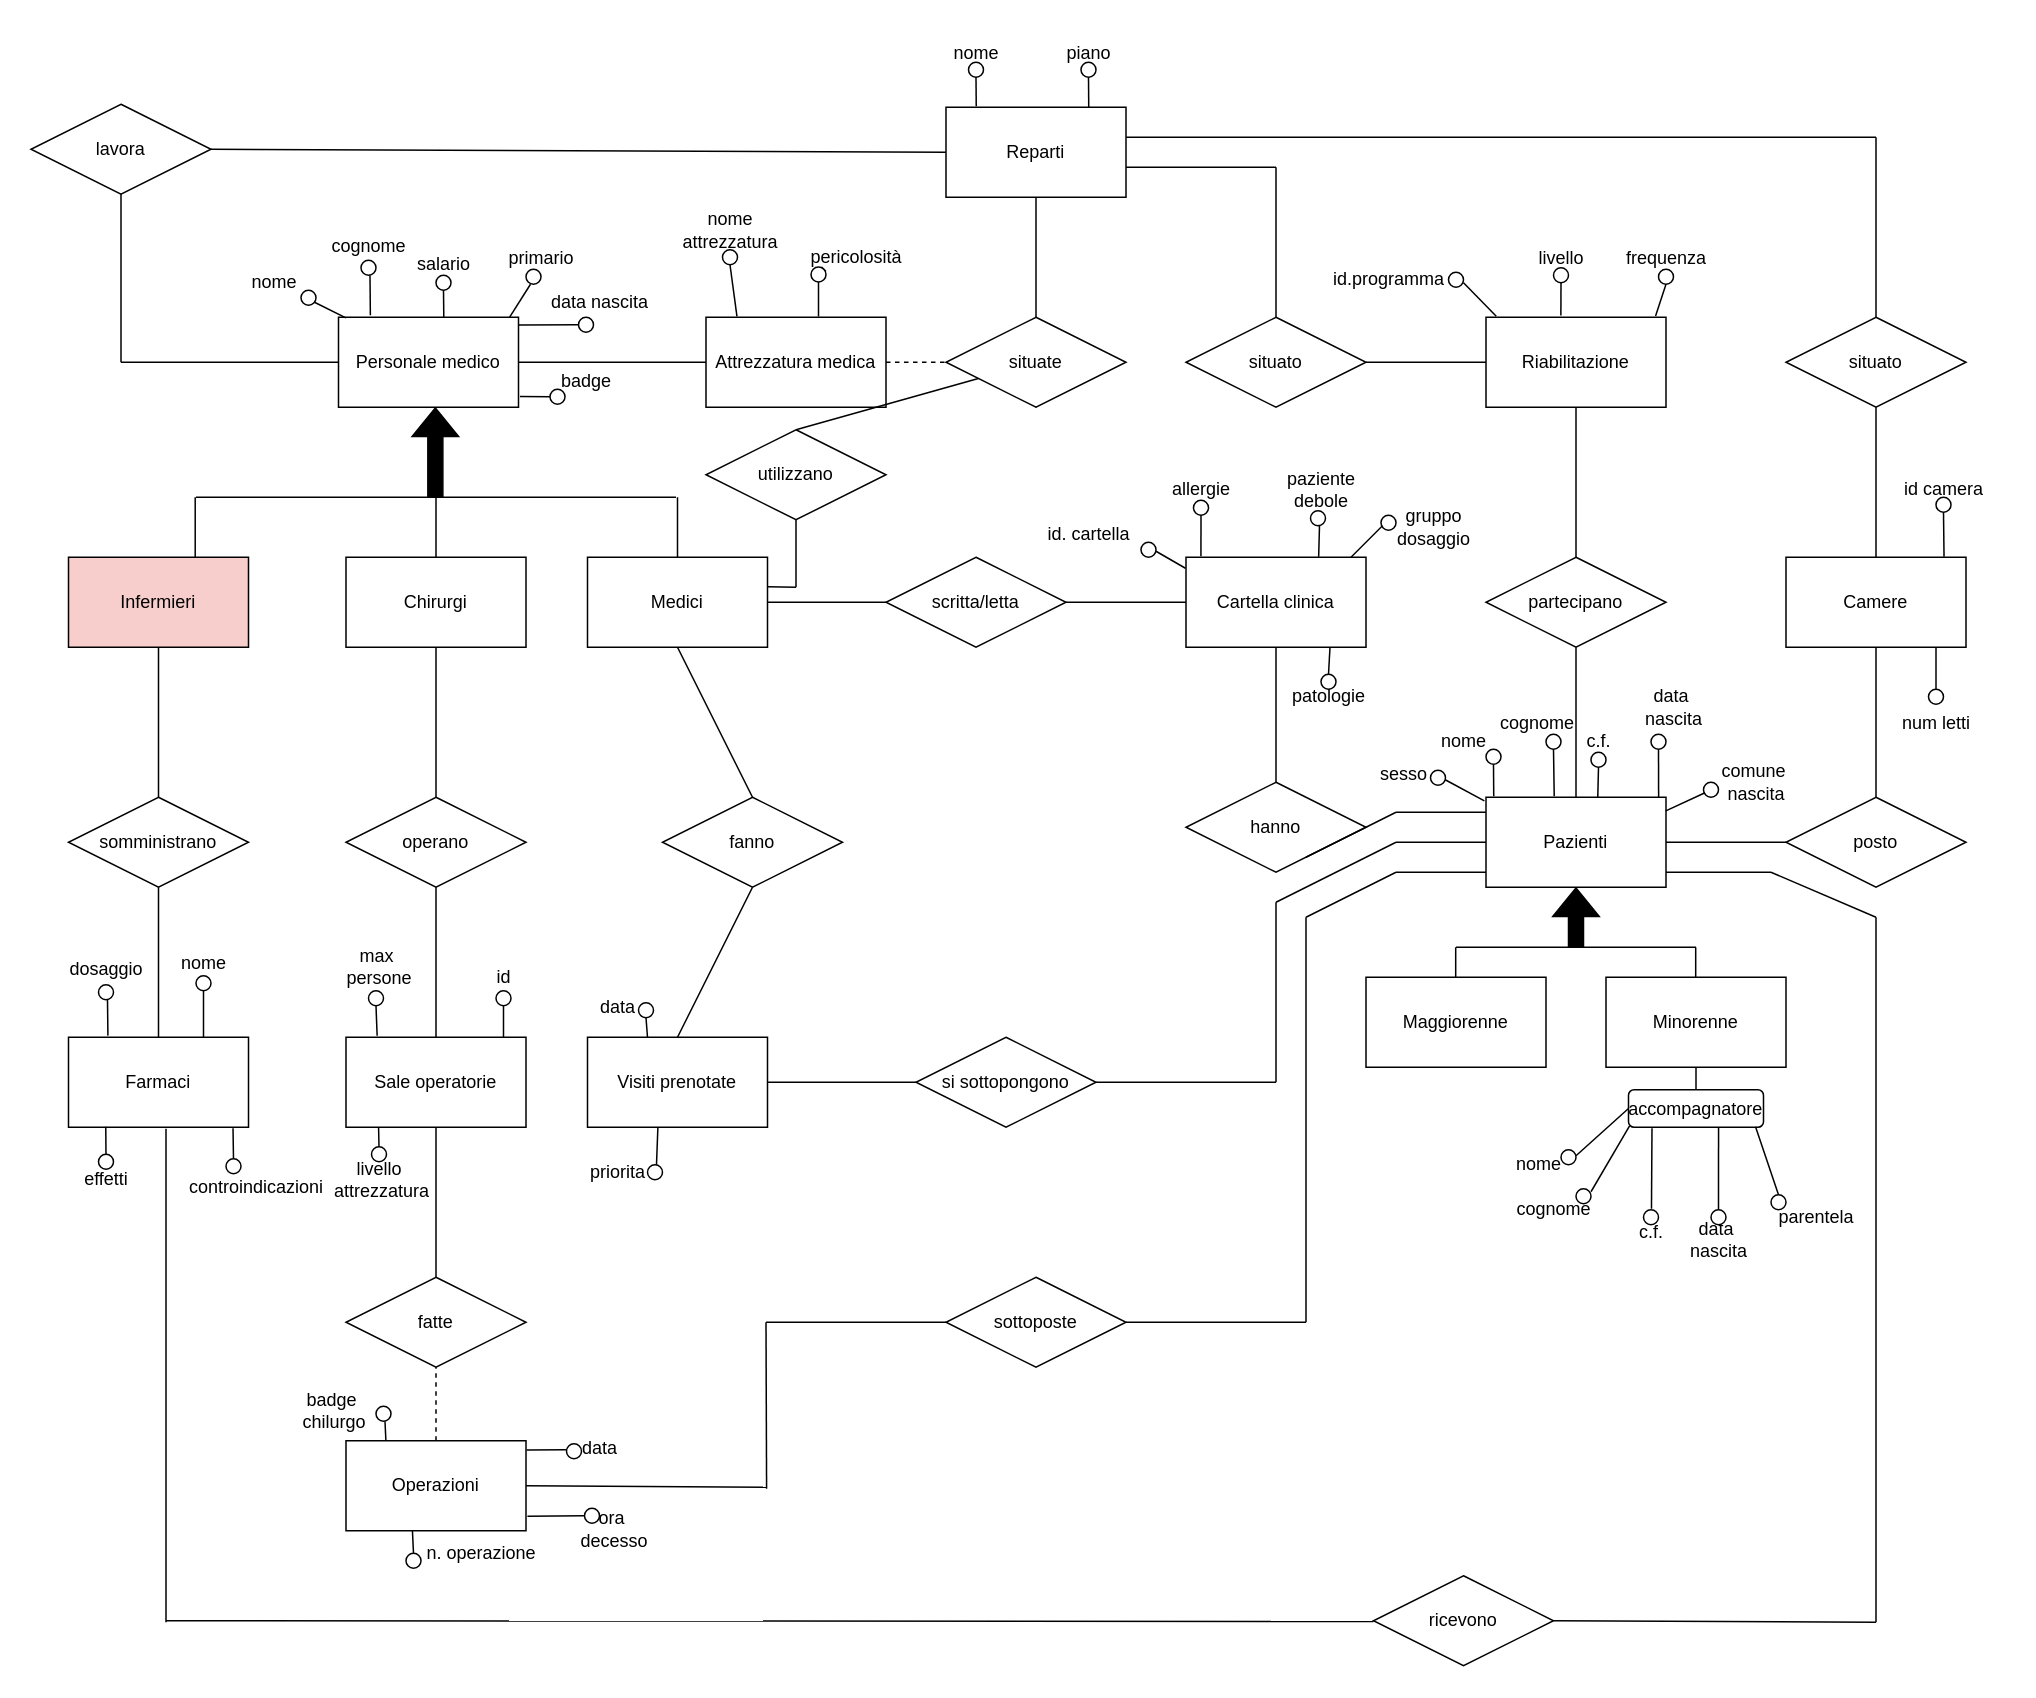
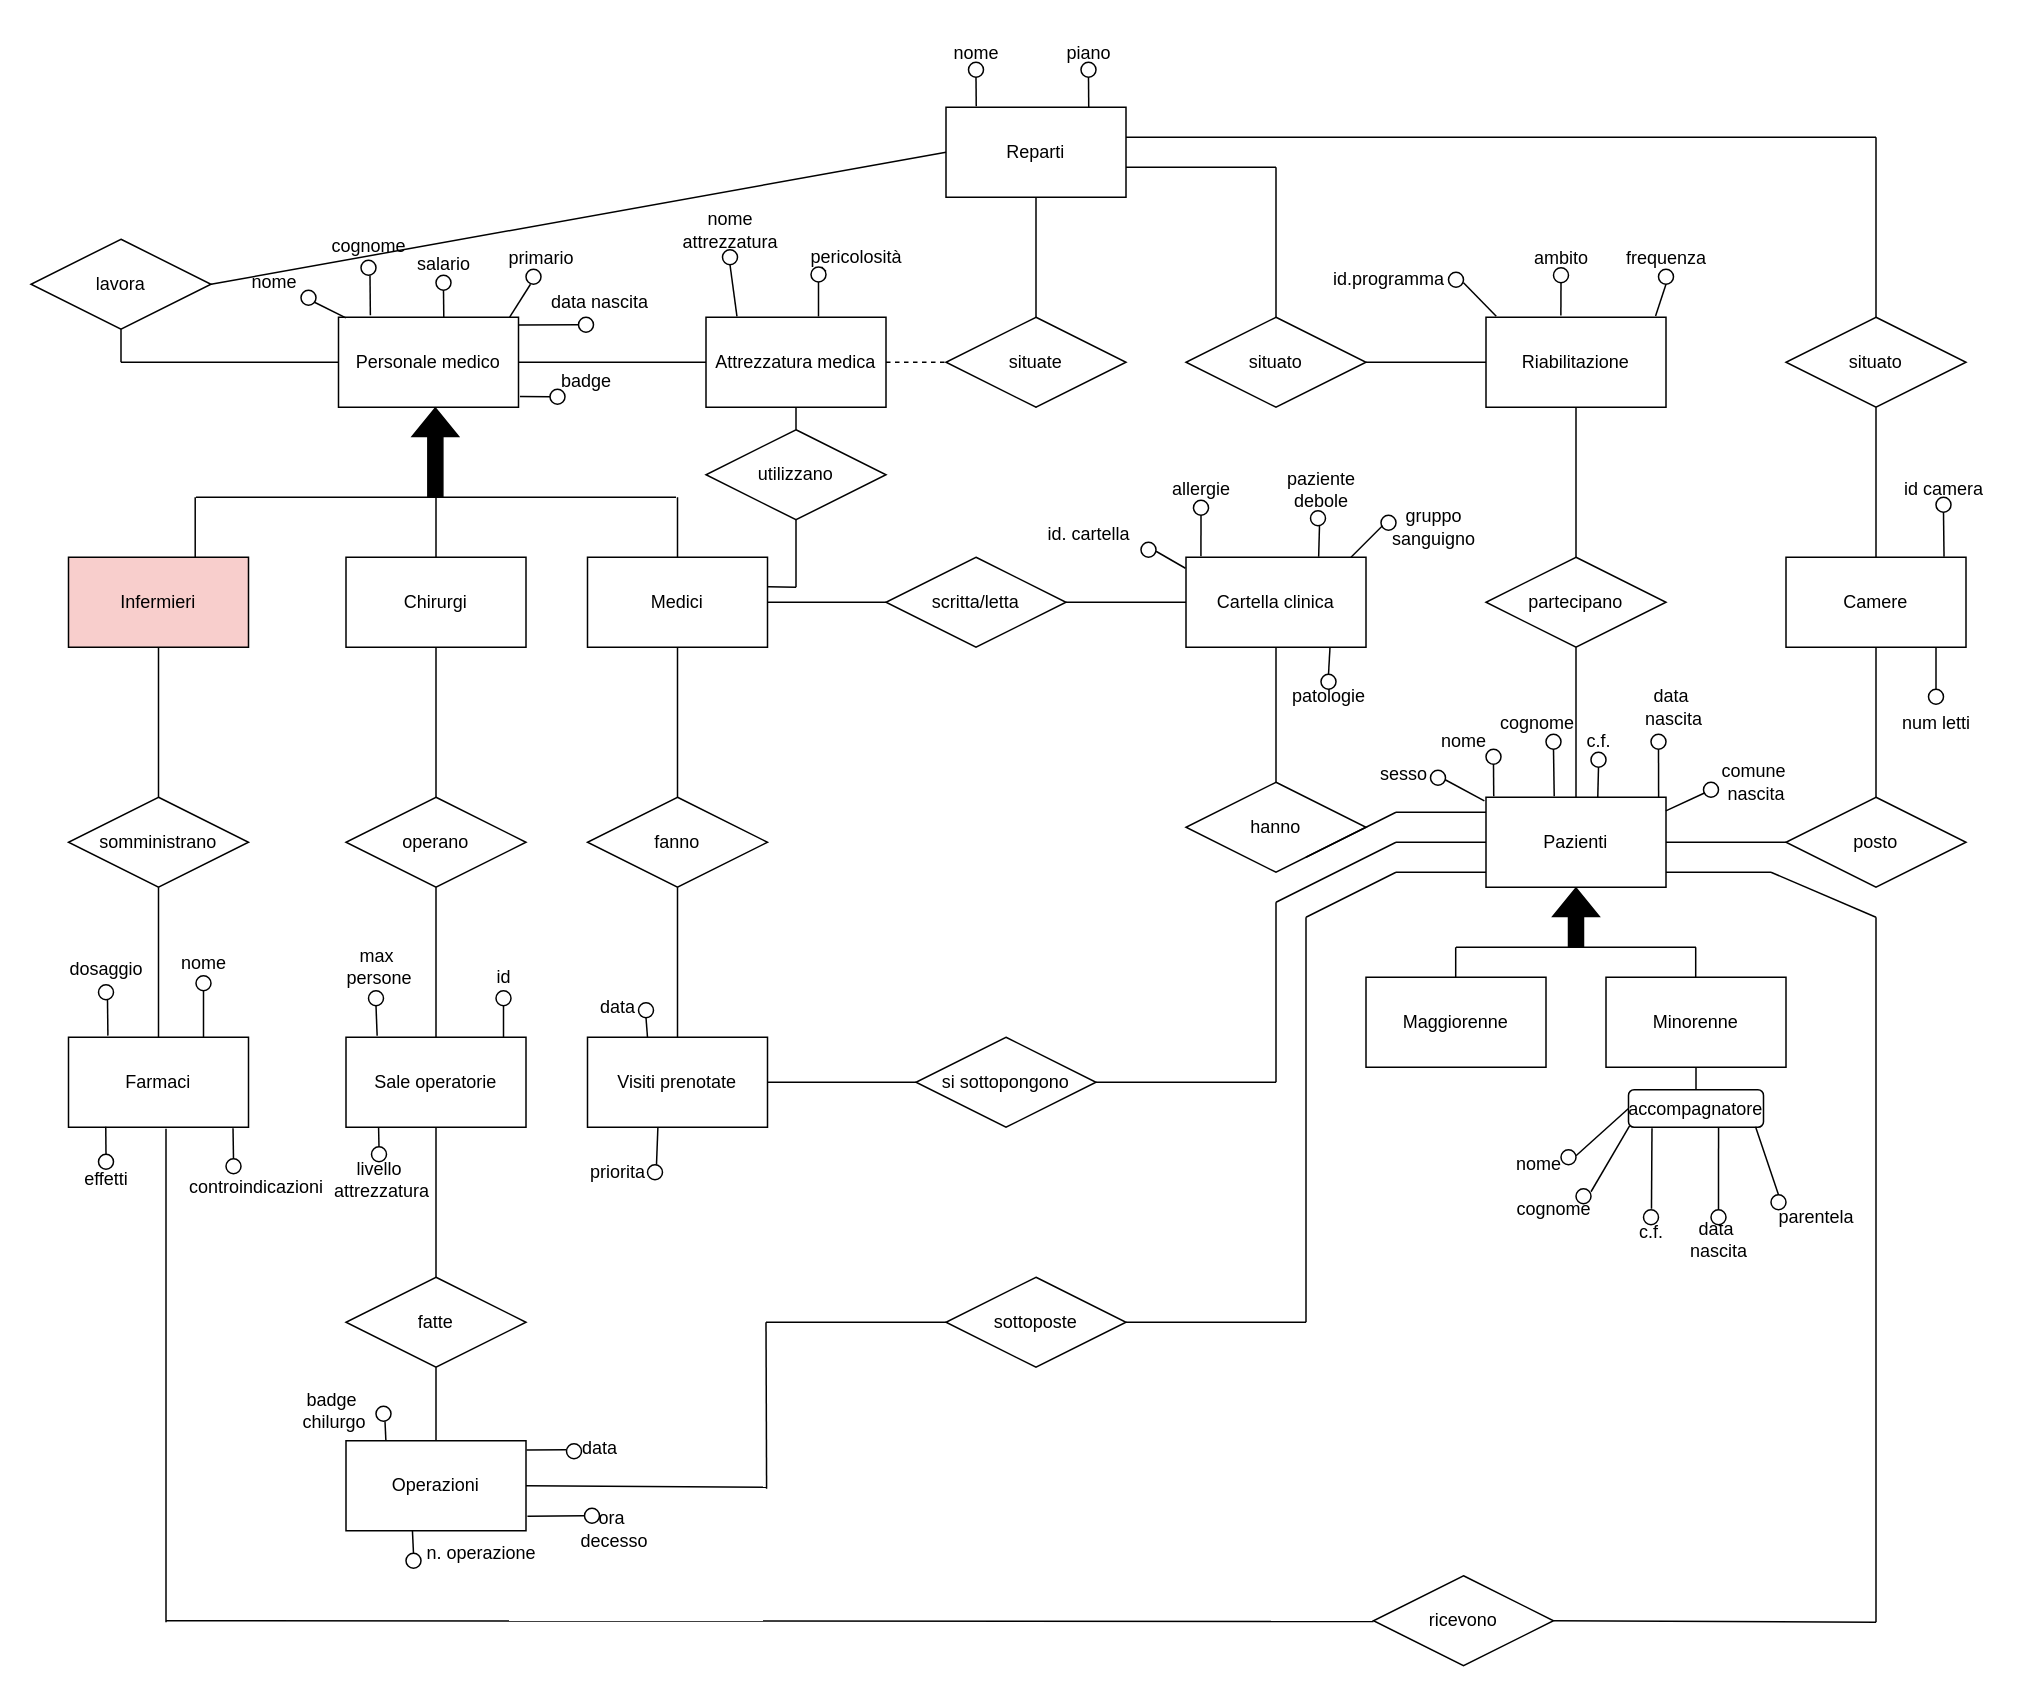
(121, 149) -> (121, 284)
(1562, 259) -> (1562, 259)
(886, 404) -> (796, 419)
(1434, 527) -> (1434, 527)
(752, 842) -> (677, 842)
(436, 1403) -> (436, 1403)
